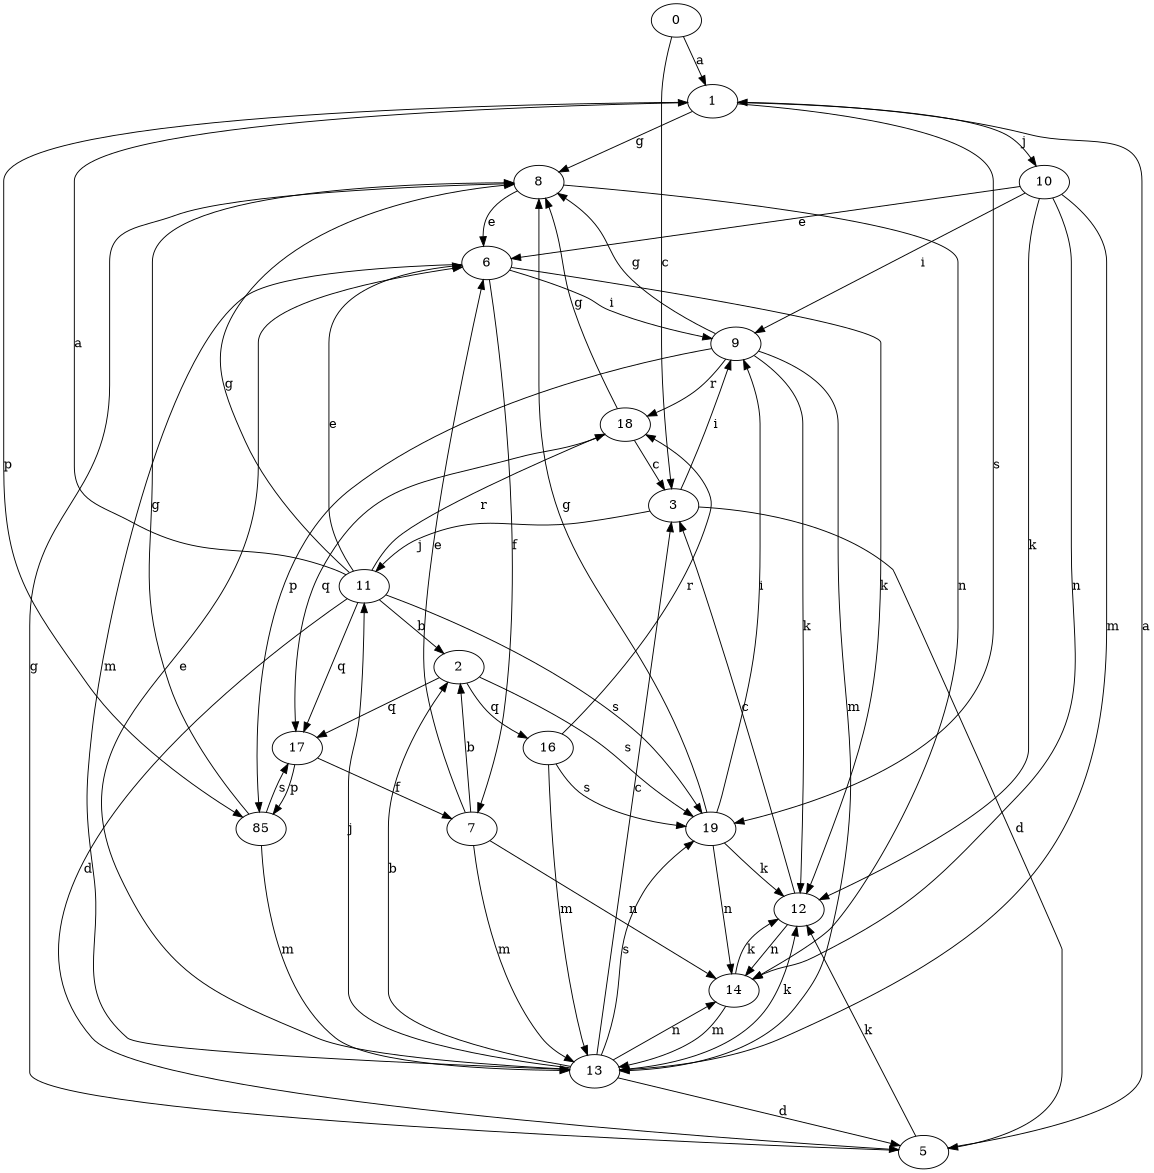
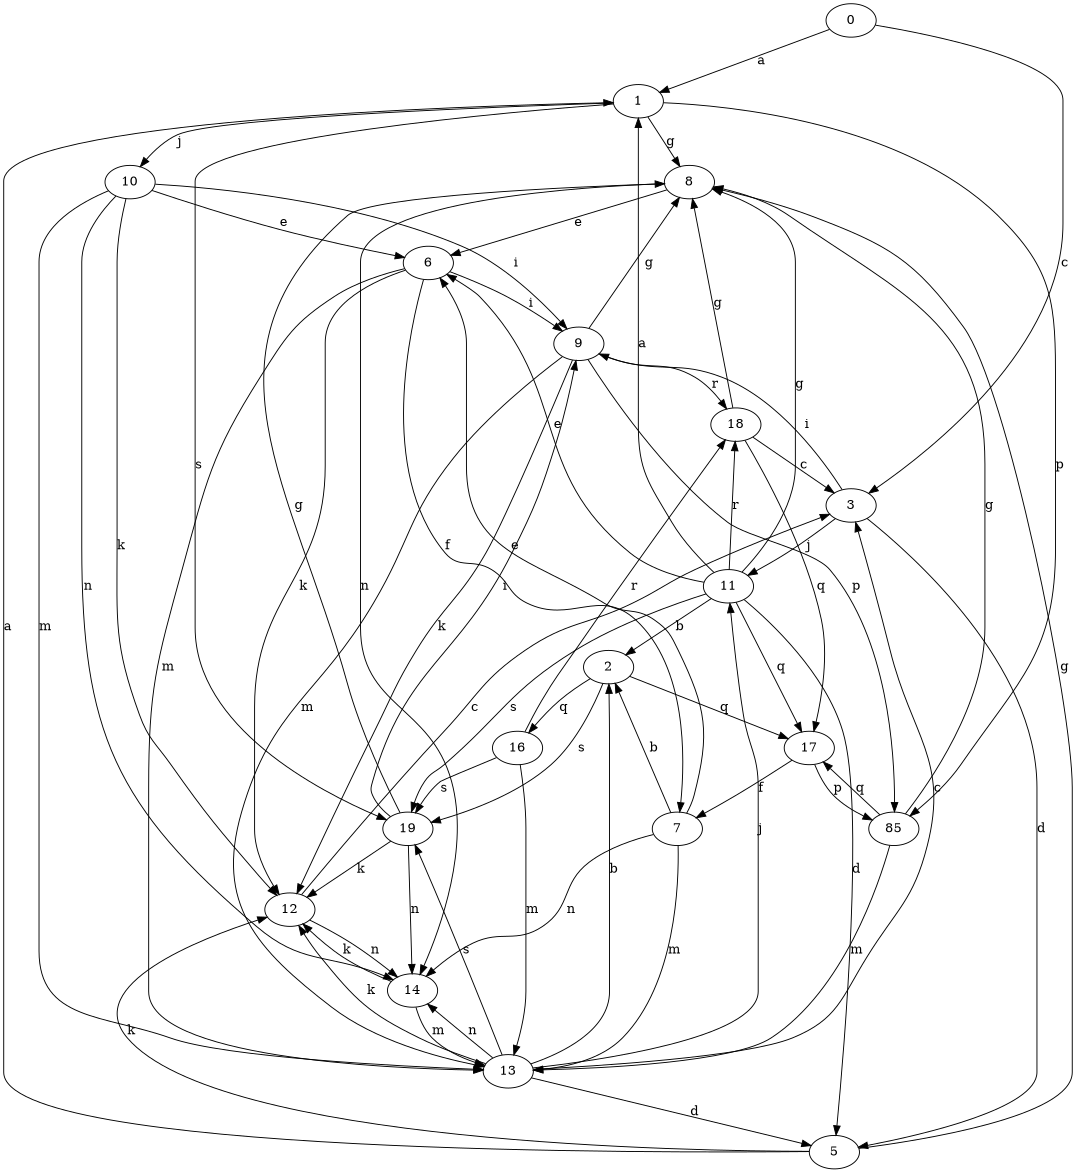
(117, 743) -> none
(282, 788) -> (860, 788)
